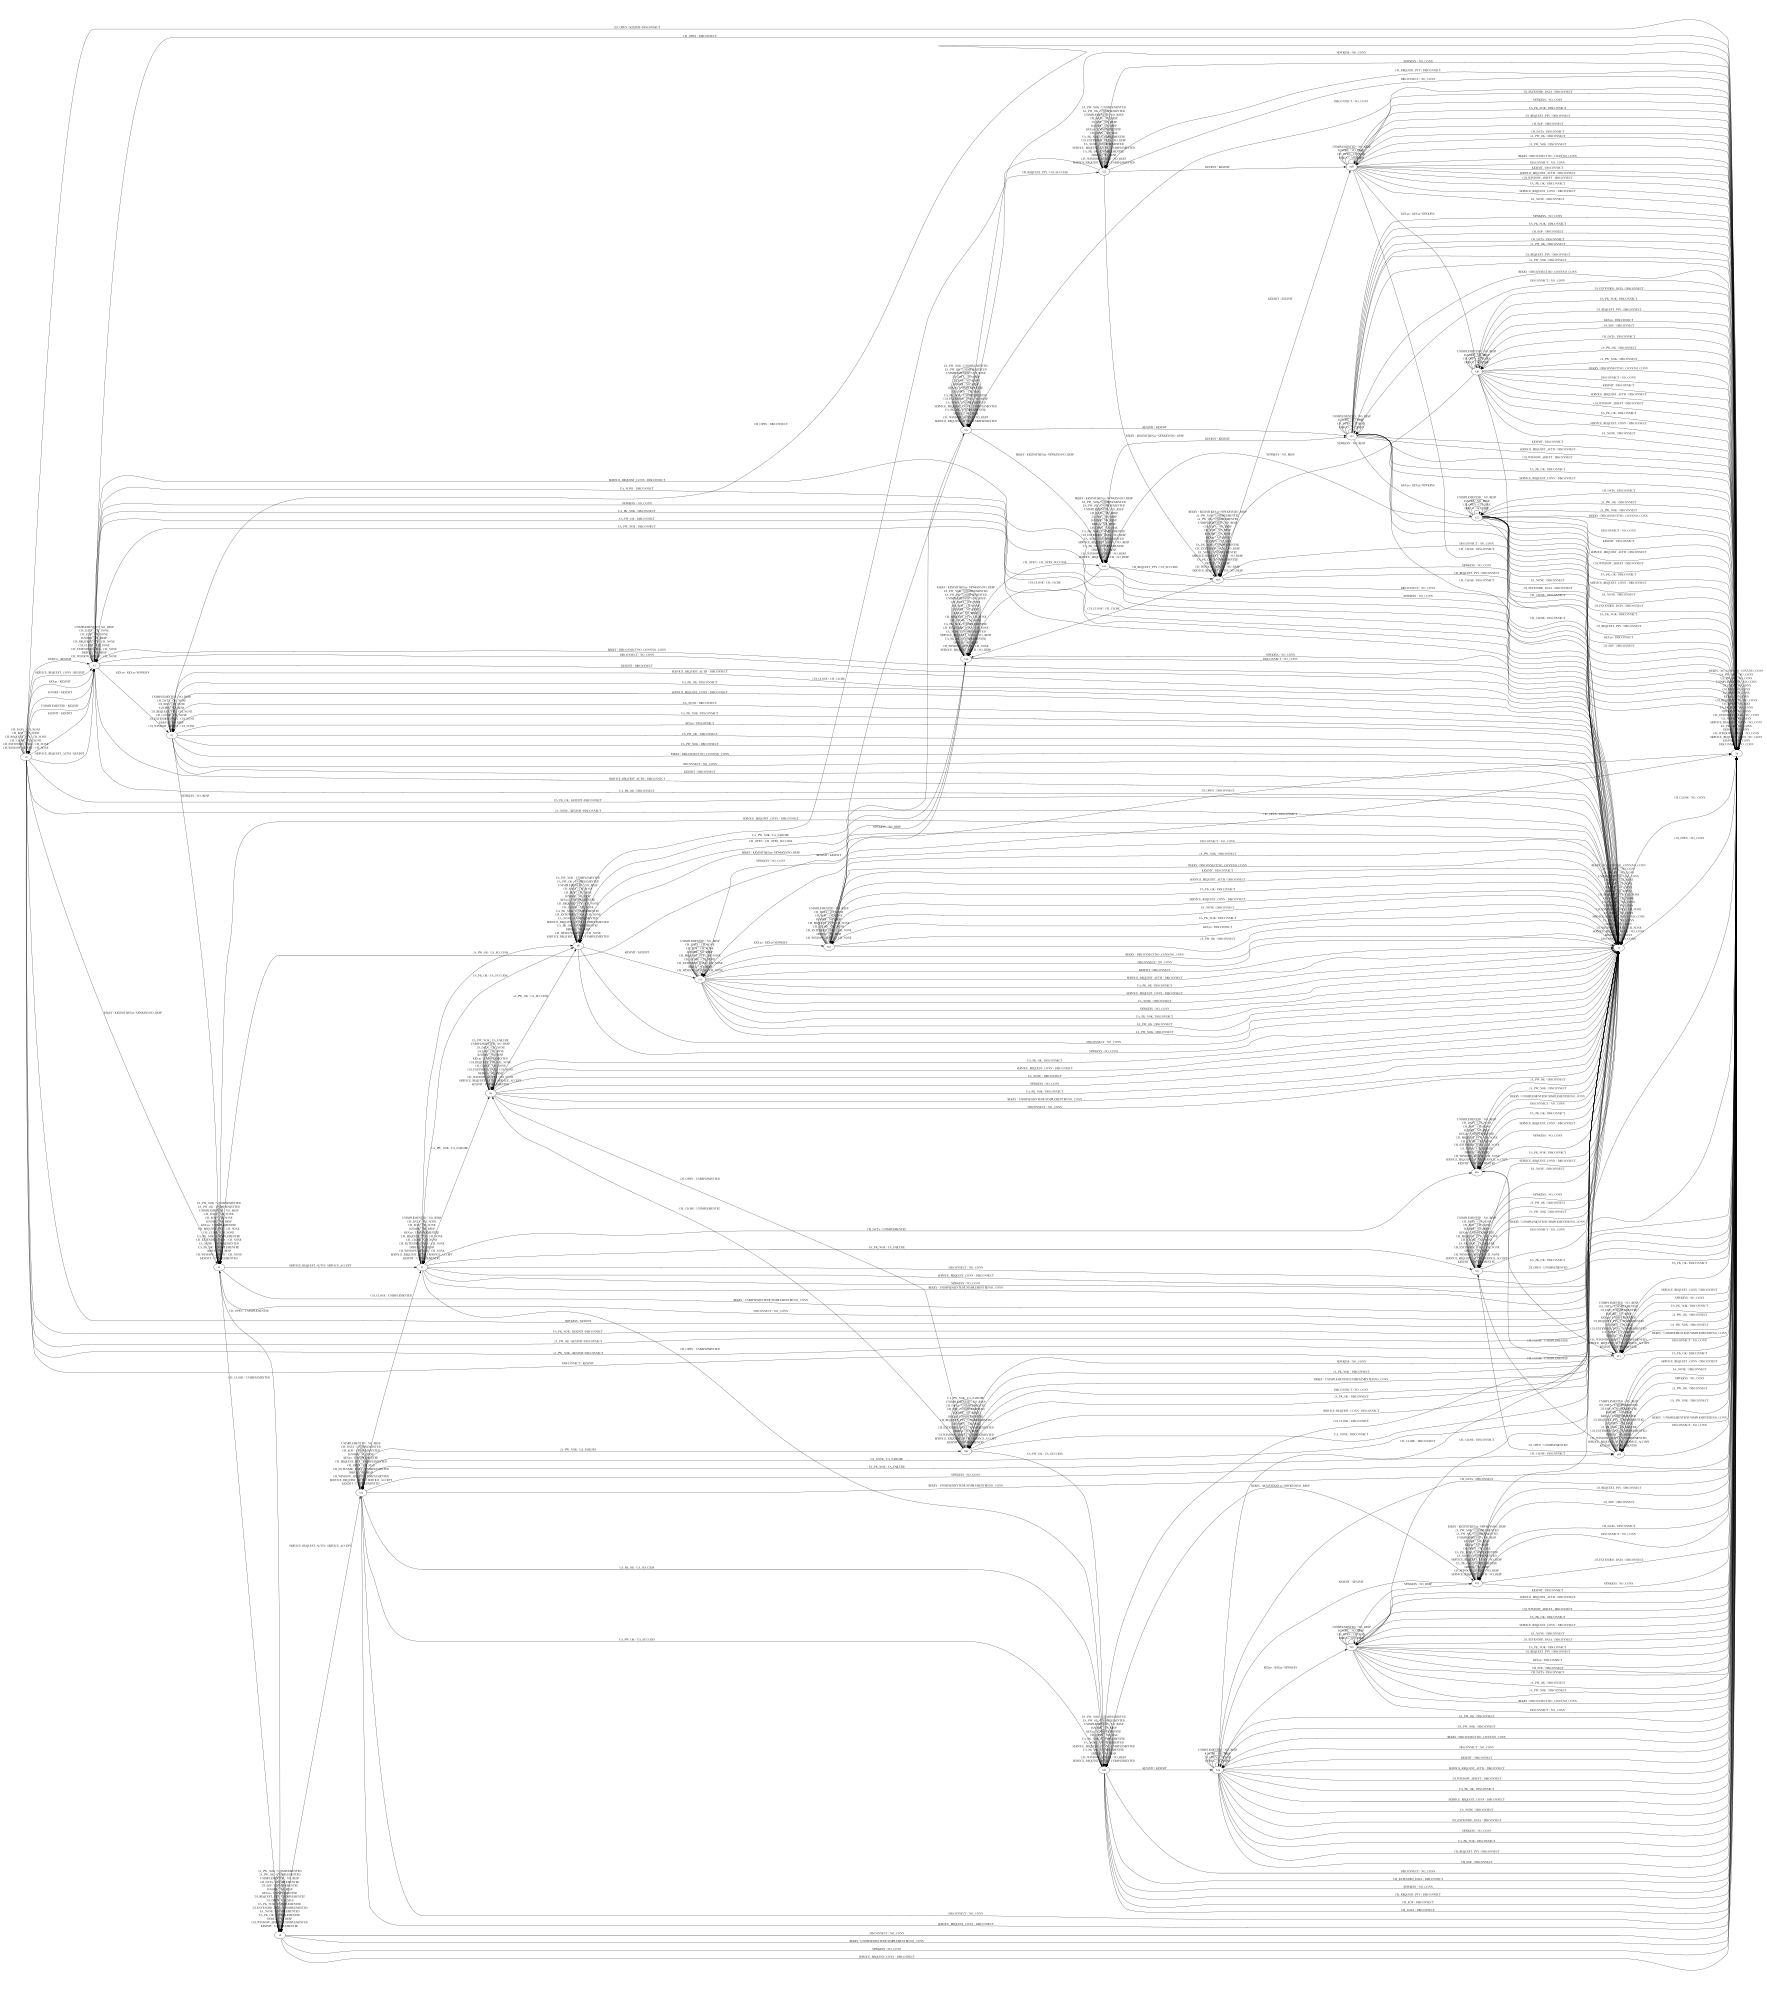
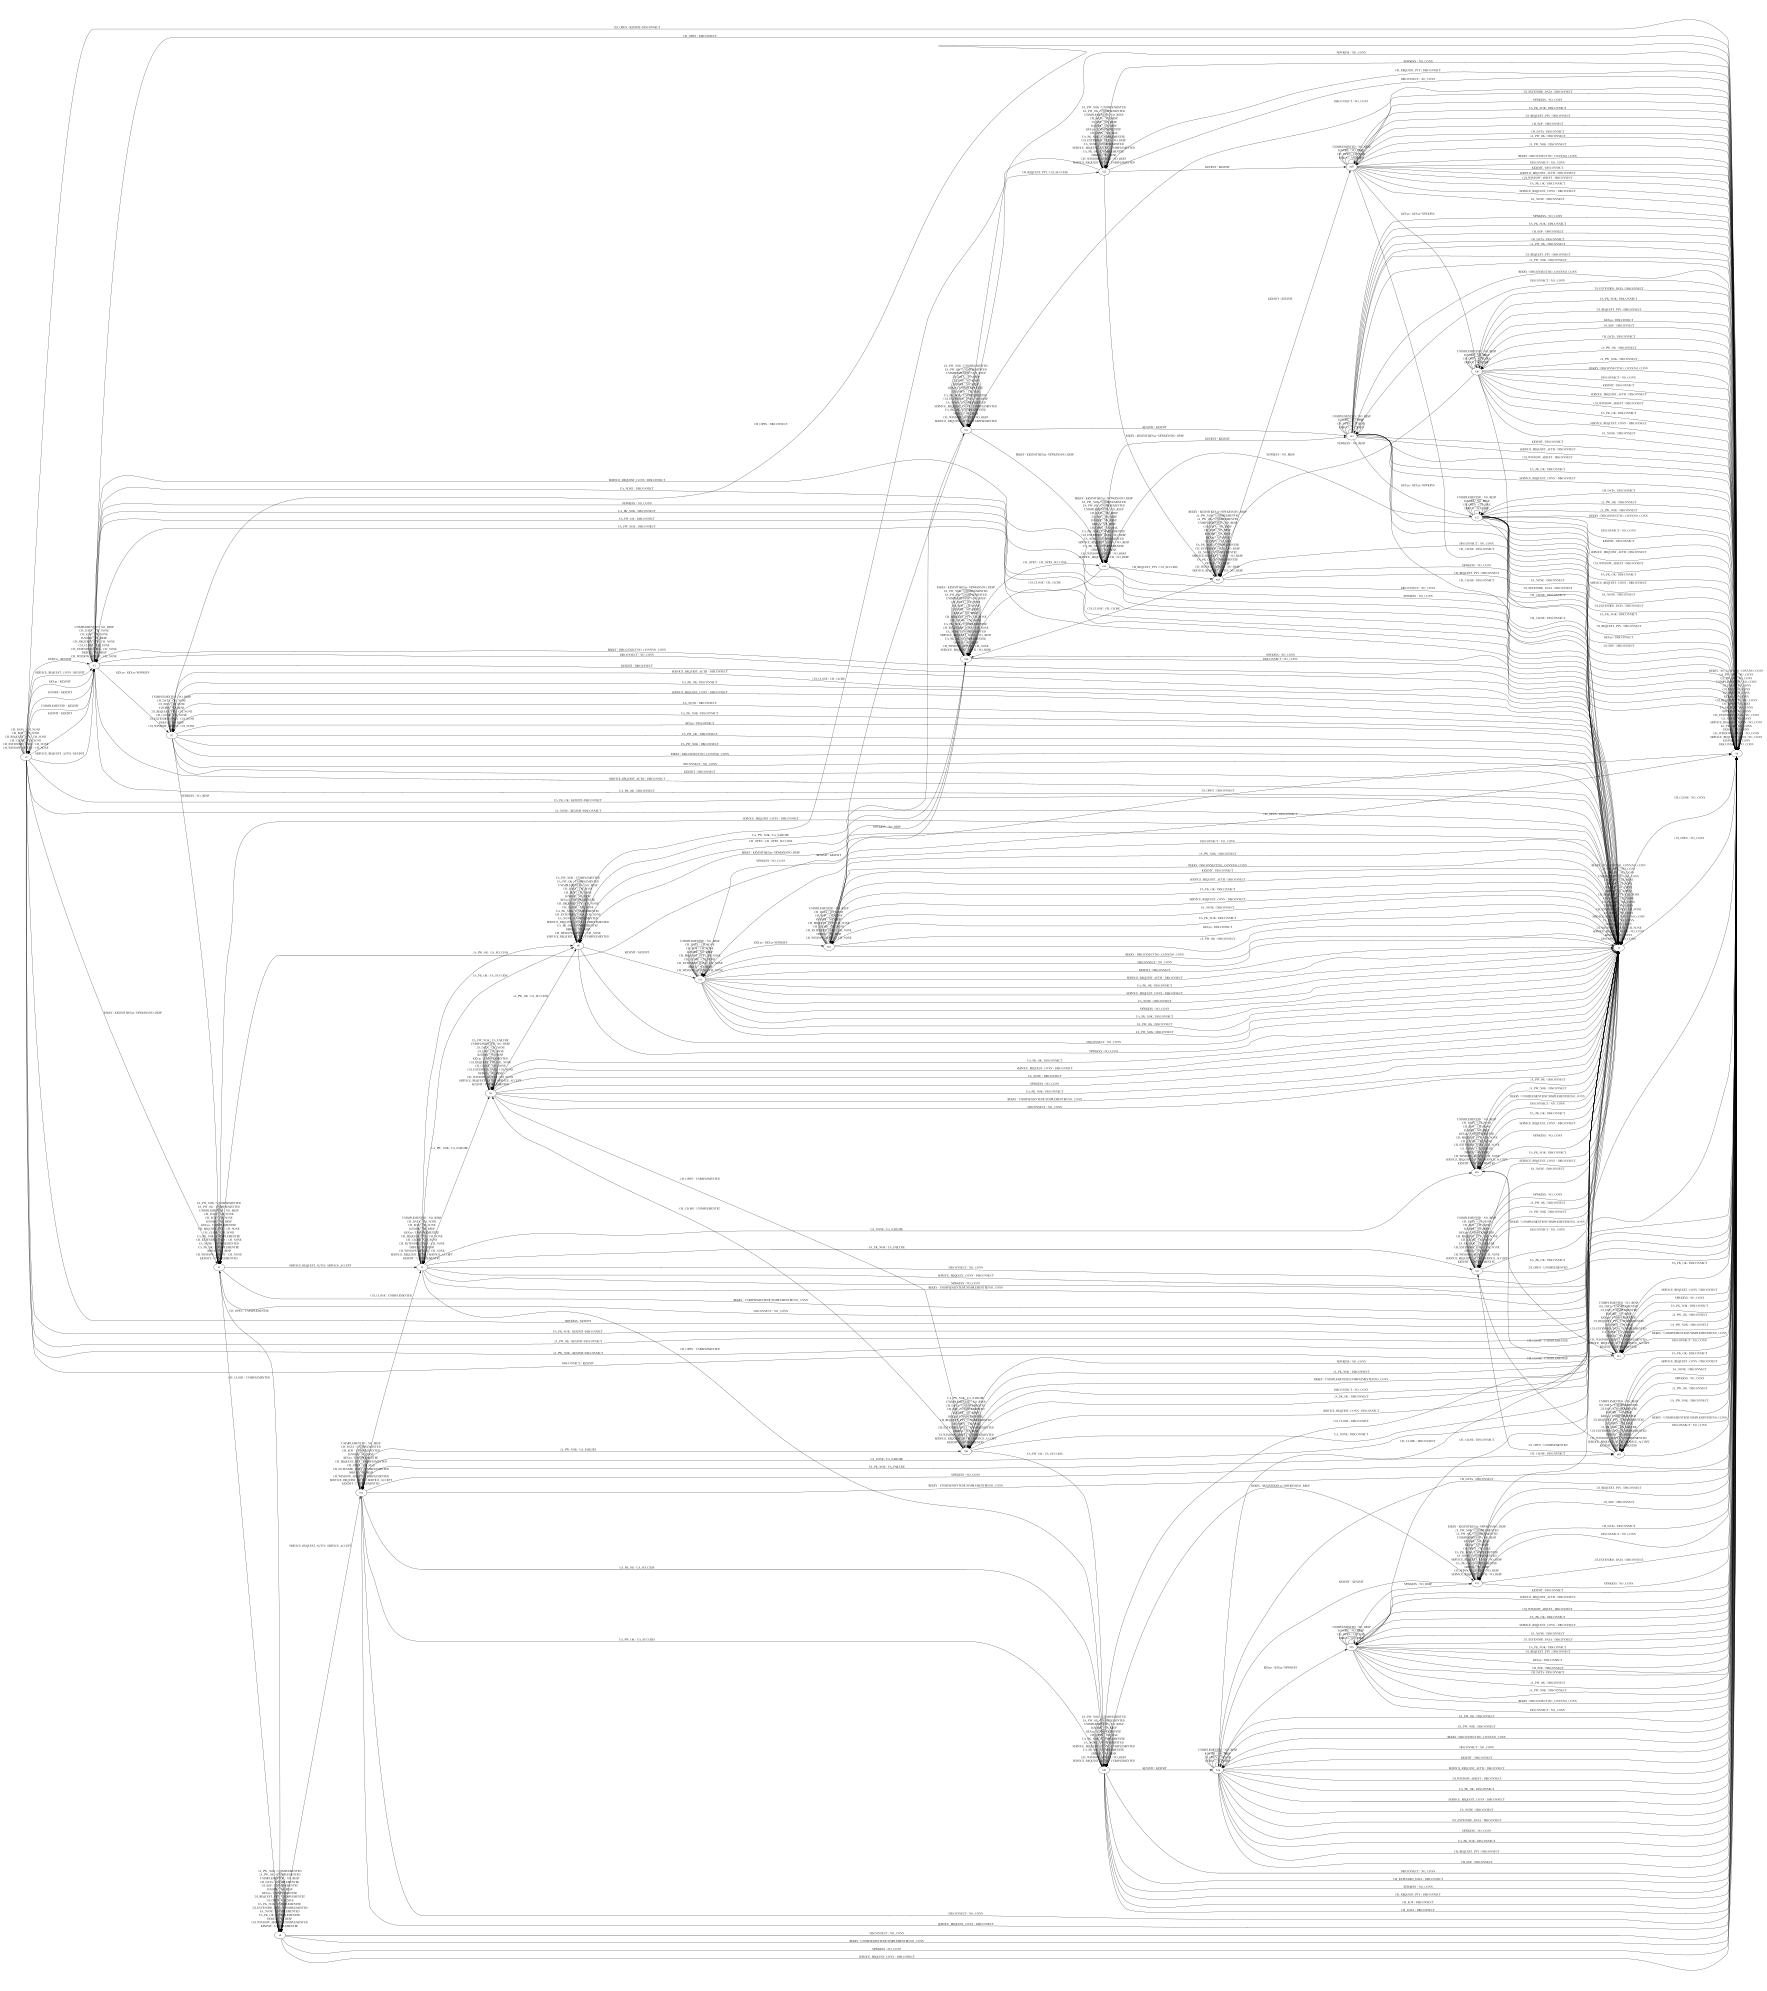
(887, 1229) -> (887, 1229)
